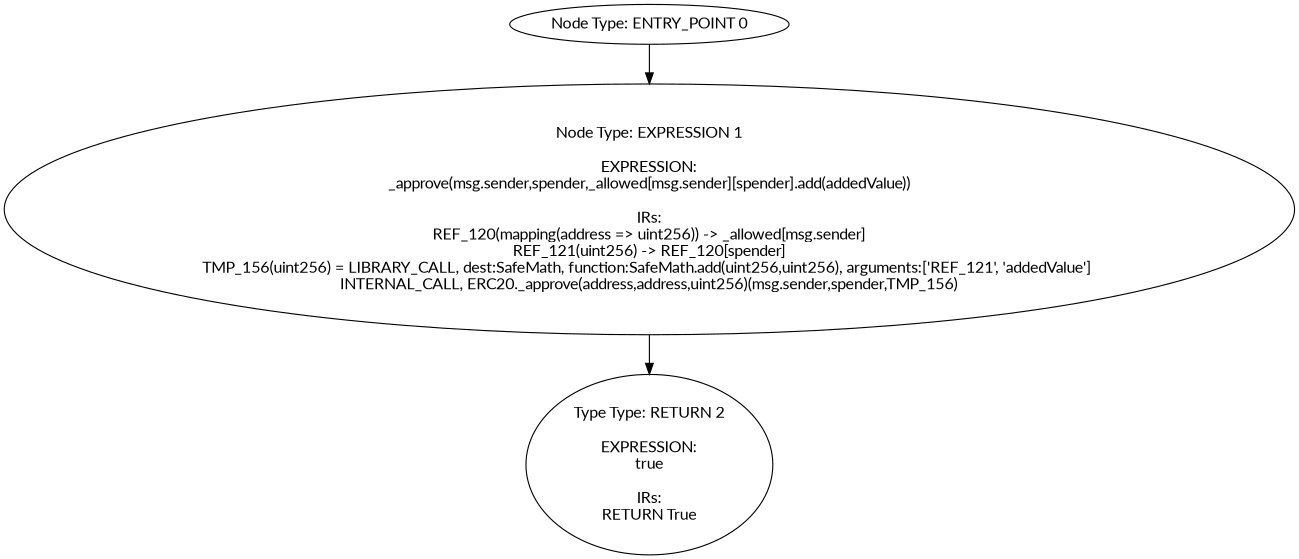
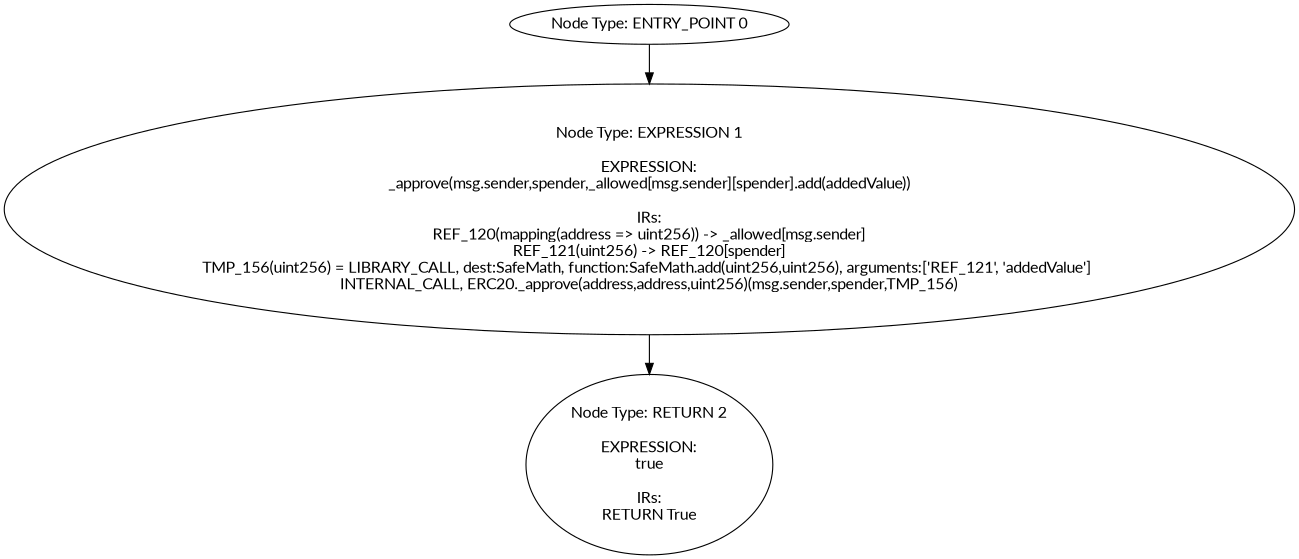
(649, 465) -> (649, 465)
